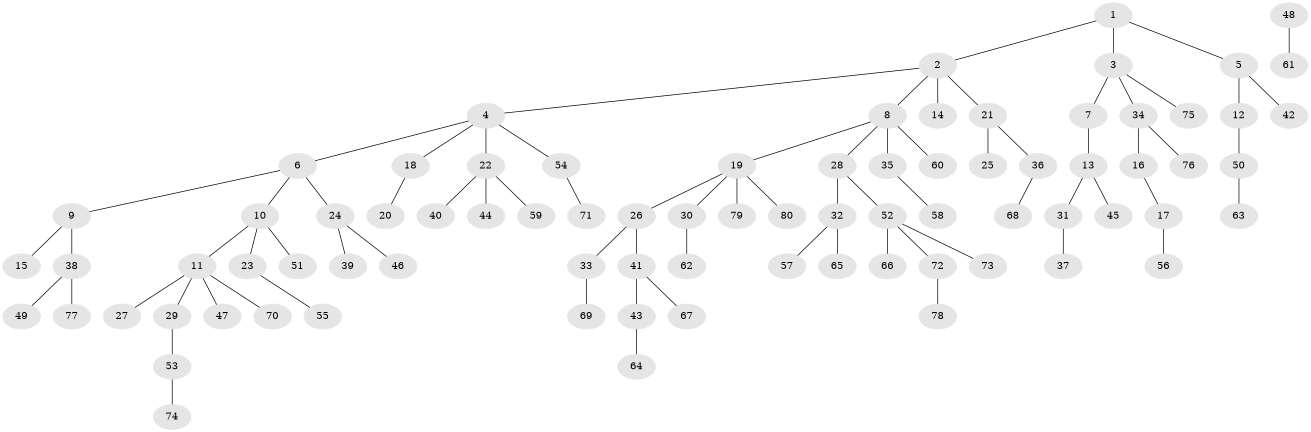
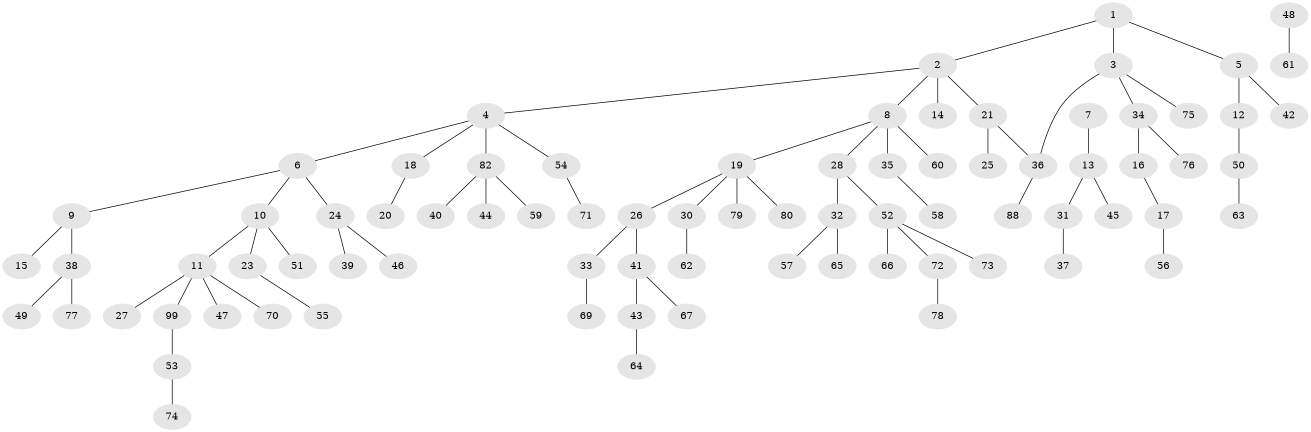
(1101, 91) -> (1061, 107)
(486, 166) -> (486, 166)
(1013, 216) -> (1013, 216)
(172, 317) -> (172, 317)
